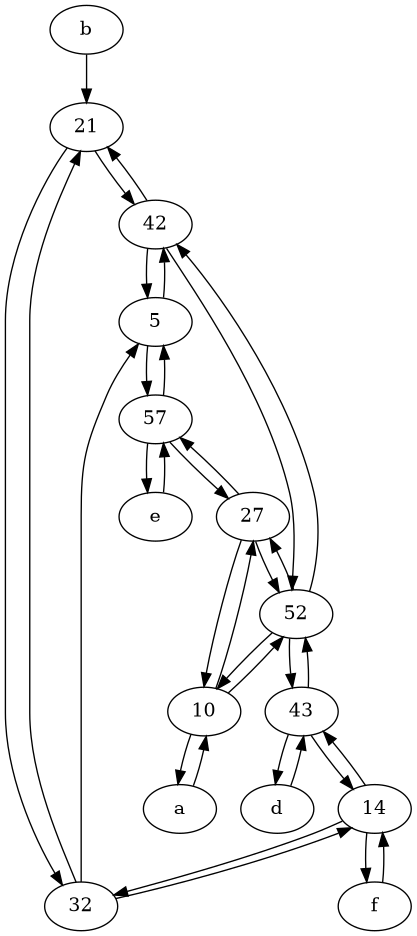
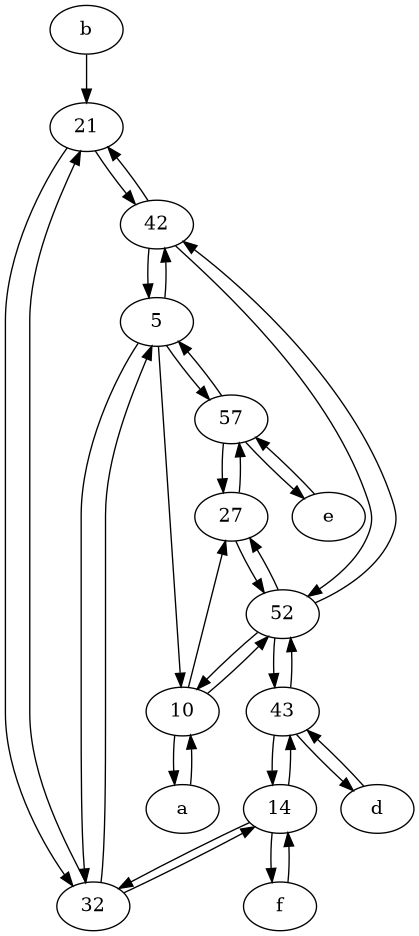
none -> (81, 601)
(222, 606) -> (169, 510)
